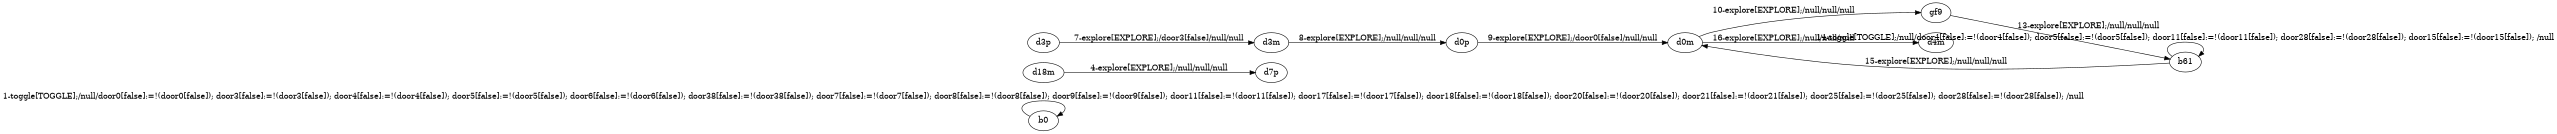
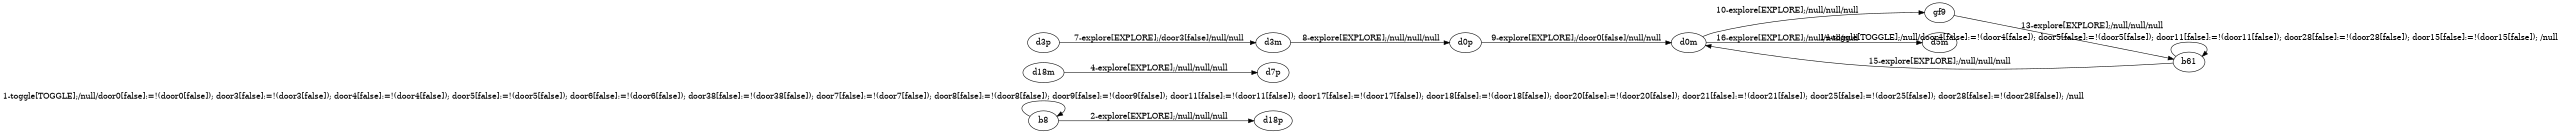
(1936, 43) -> (1940, 43)
(1043, 121) -> (1043, 121)
none -> (1273, 121)
